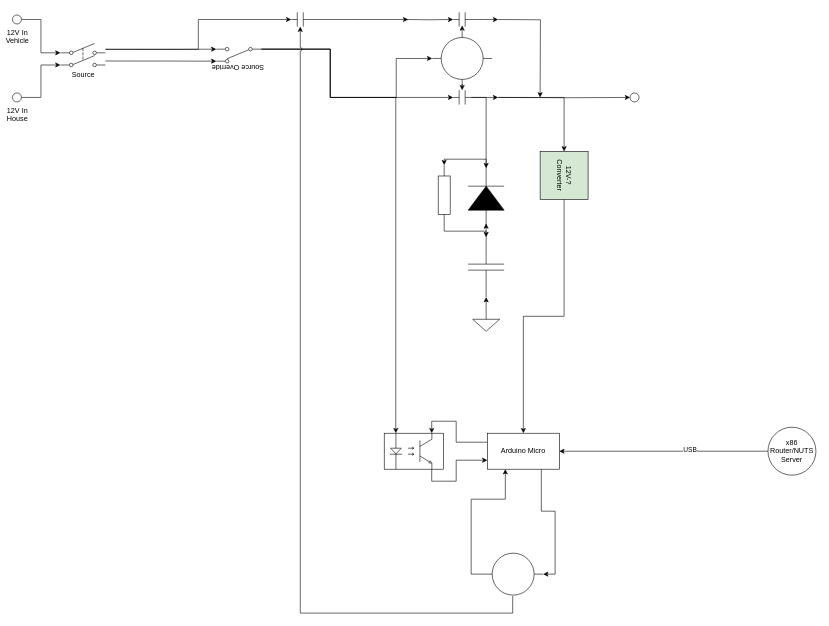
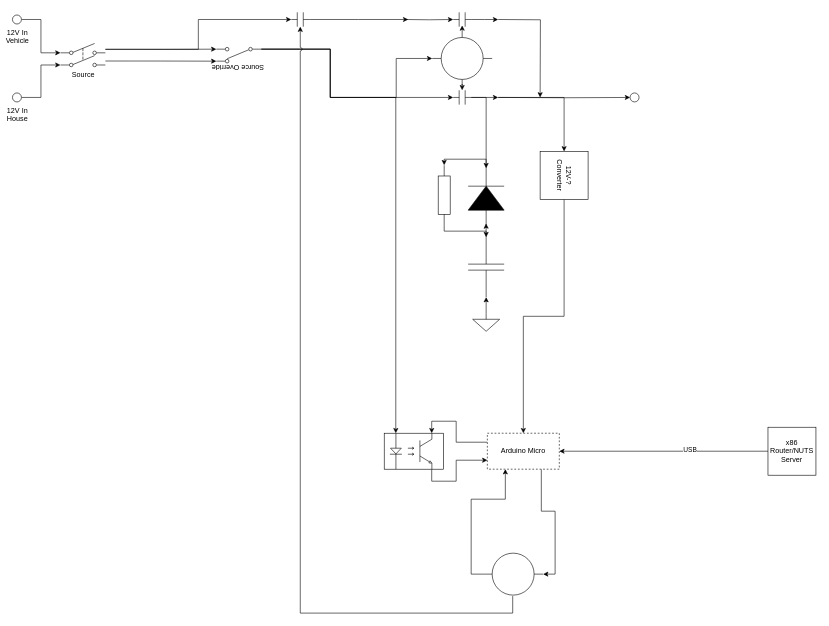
(564, 176) -> (564, 176)
(524, 452) -> (524, 452)
(792, 452) -> (792, 452)
